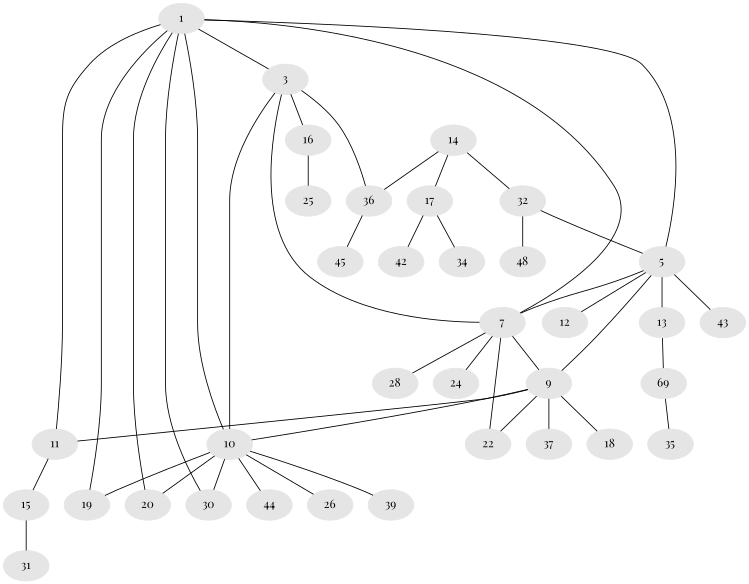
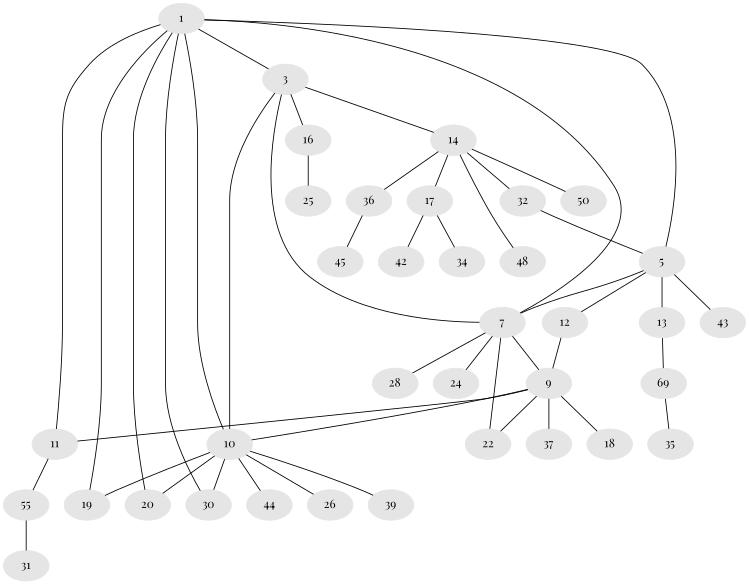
(343, 132) -> (370, 110)
none -> (584, 201)
(523, 231) -> (485, 203)
(608, 324) -> (557, 353)
(26, 505) -> (26, 505)
